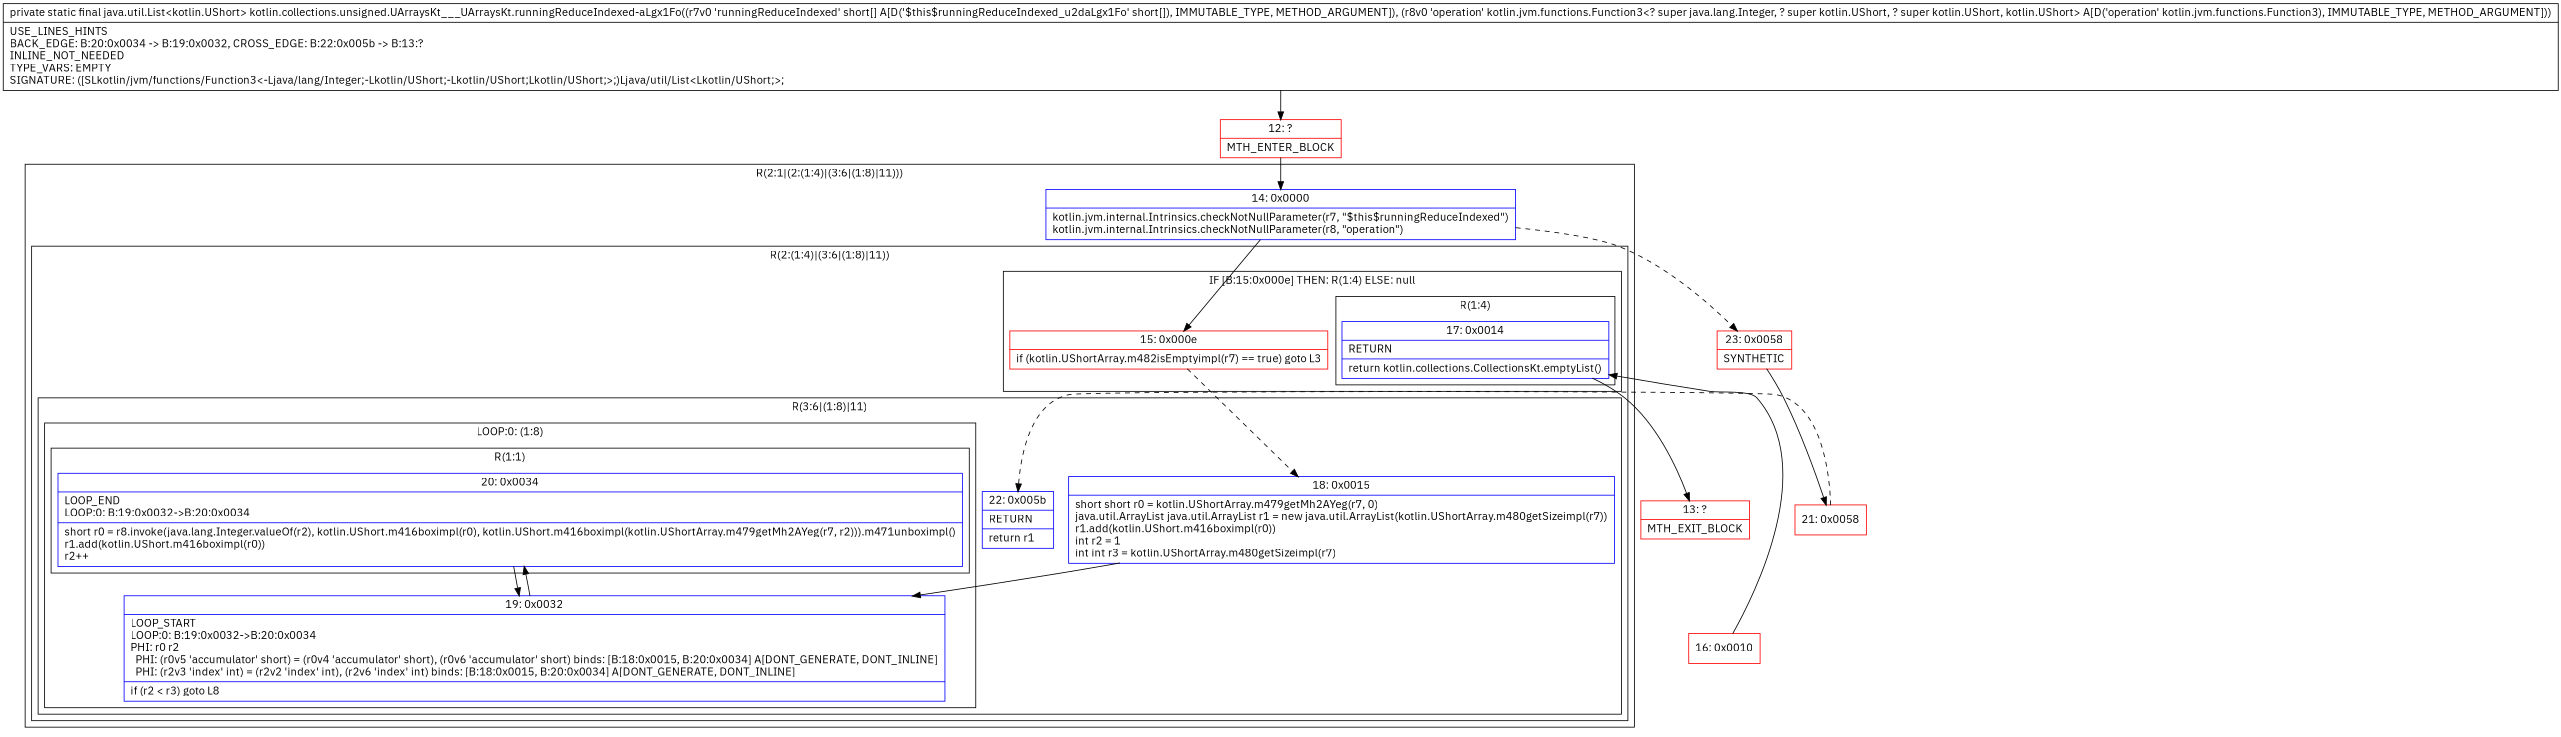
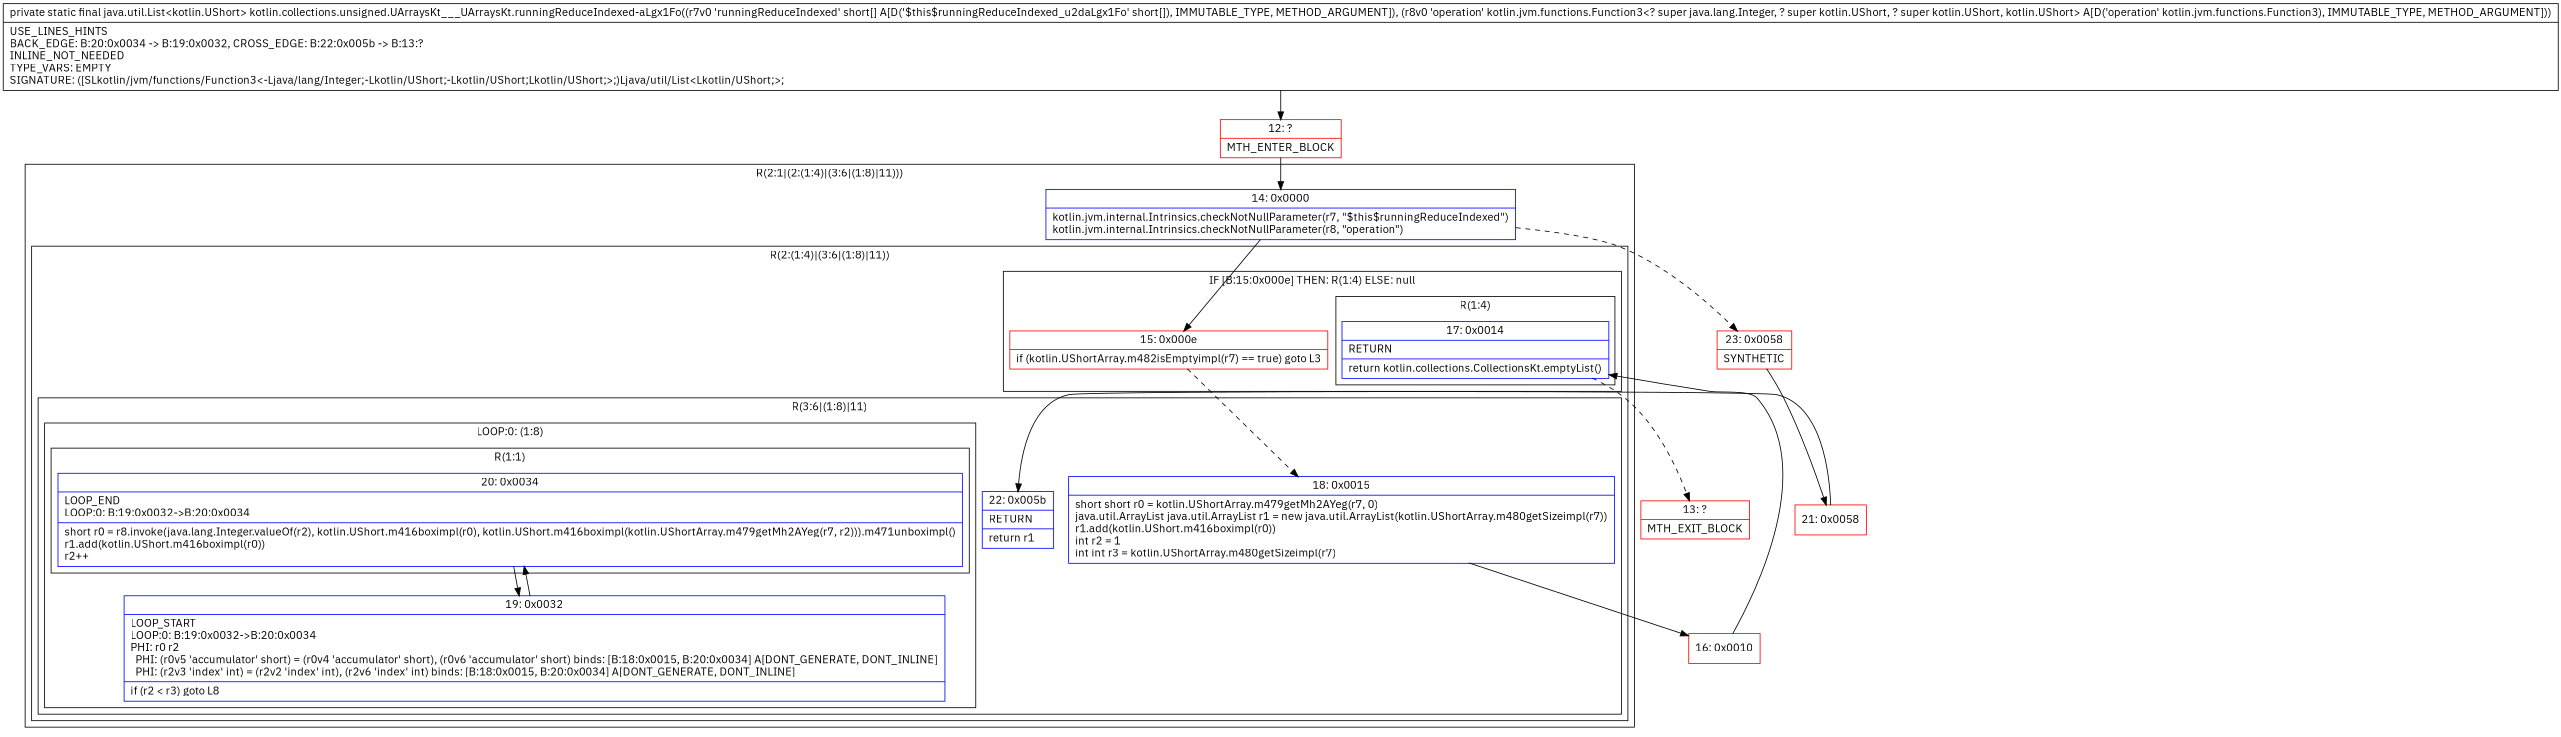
(1647, 392) -> (1647, 392)
(1651, 426) -> (1651, 426)
(1020, 580) -> (1575, 598)
